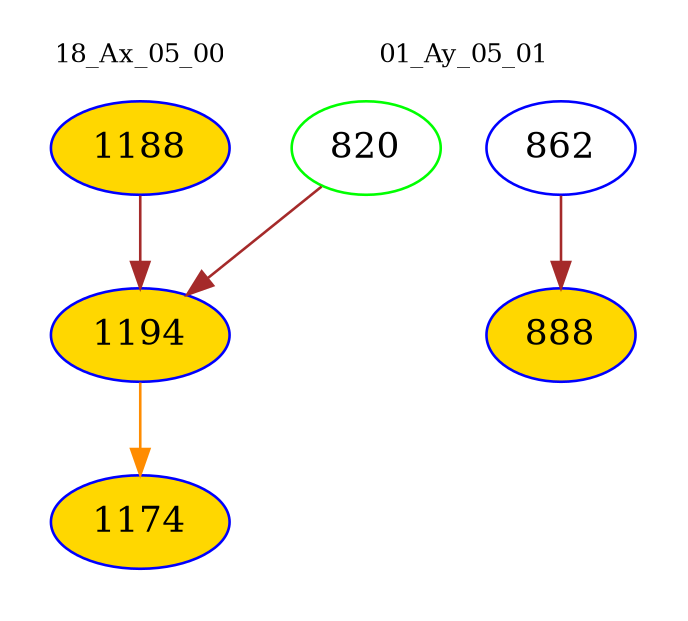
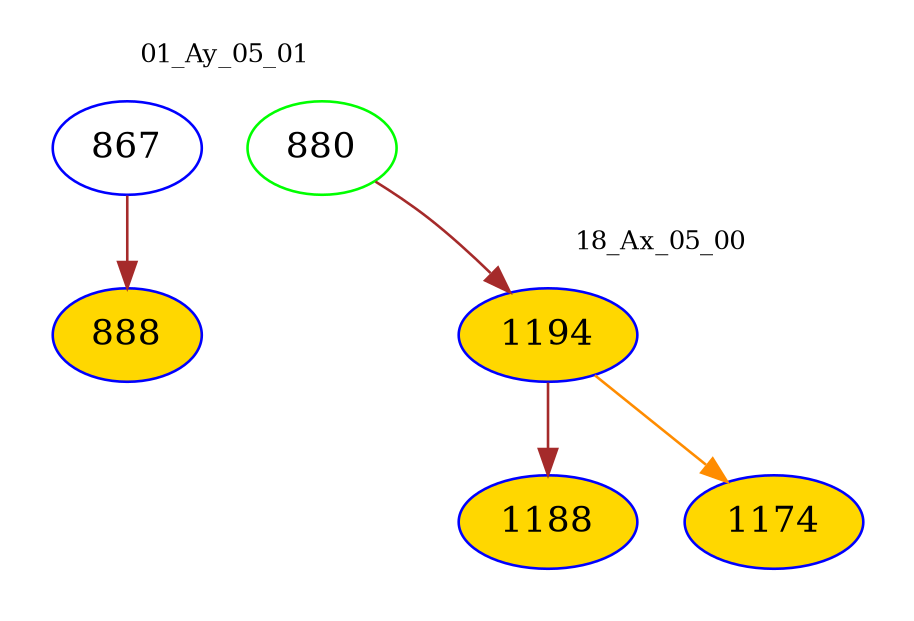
(366, 148) -> (322, 148)
(561, 148) -> (127, 148)
(140, 229) -> (548, 416)
